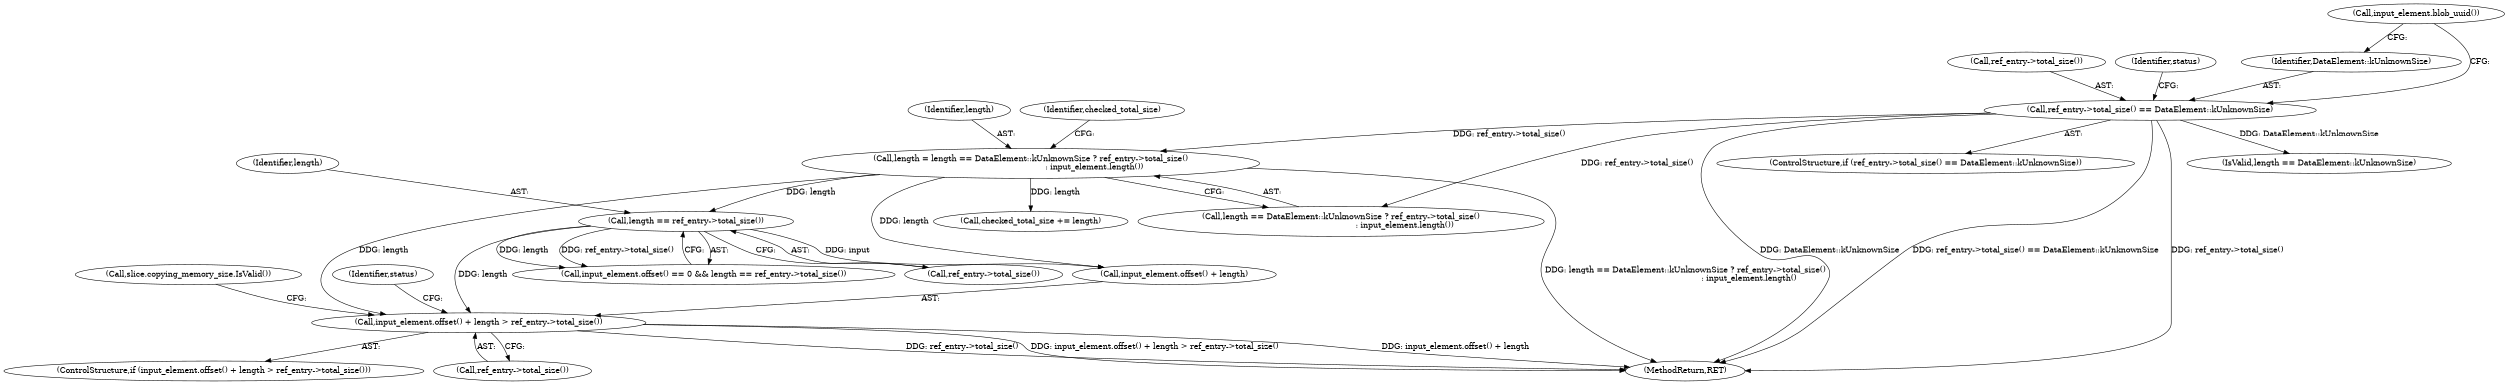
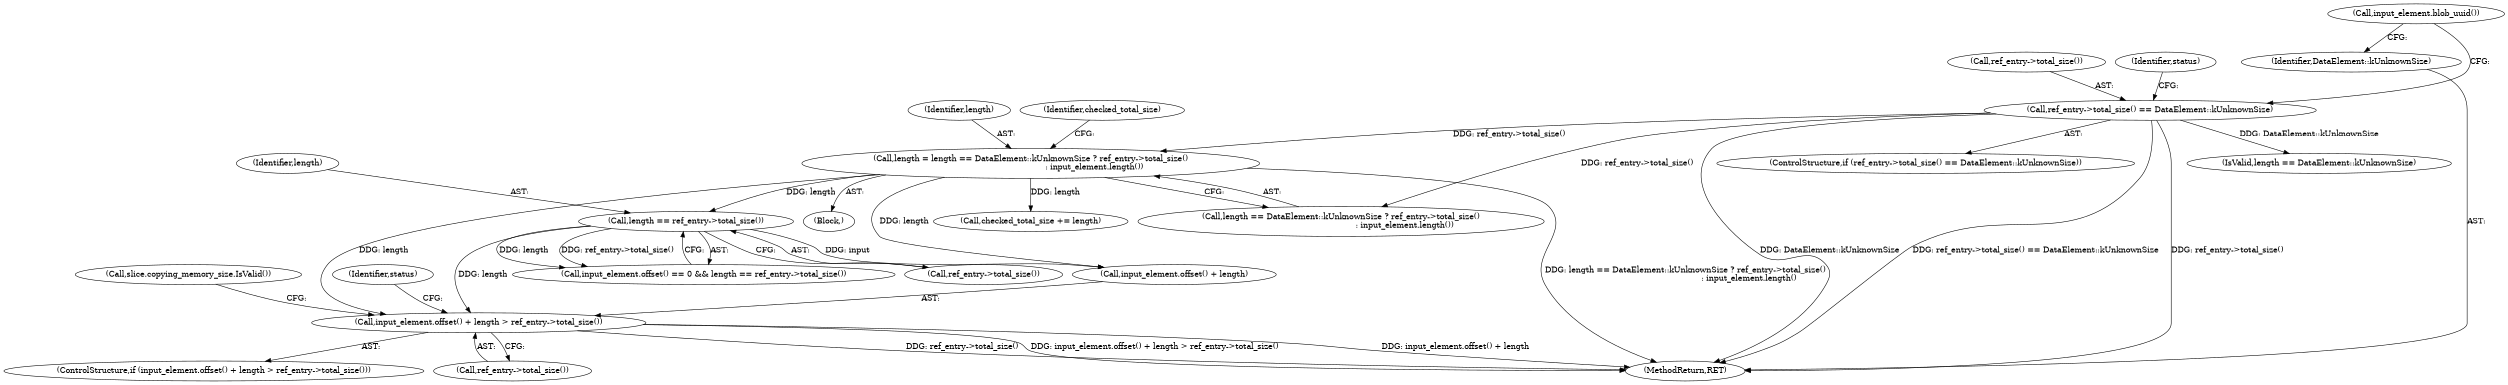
(2254, 85) -> (2248, 356)
none -> (829, 221)
